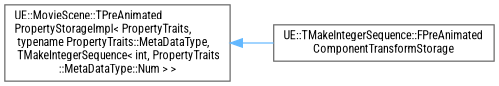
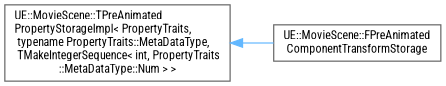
(384, 43) -> (357, 43)
